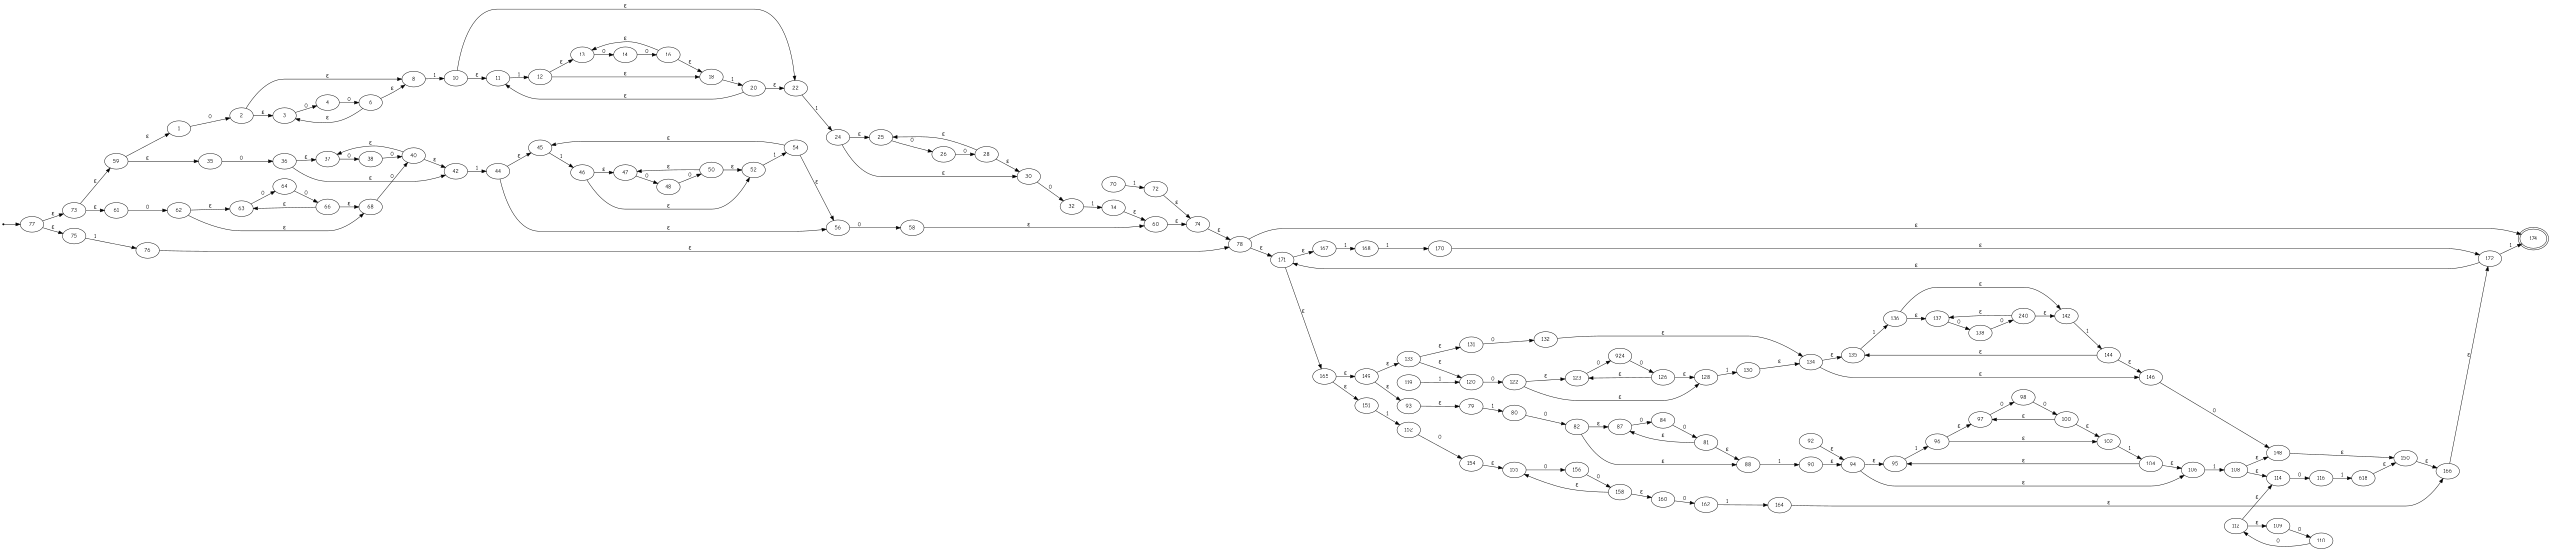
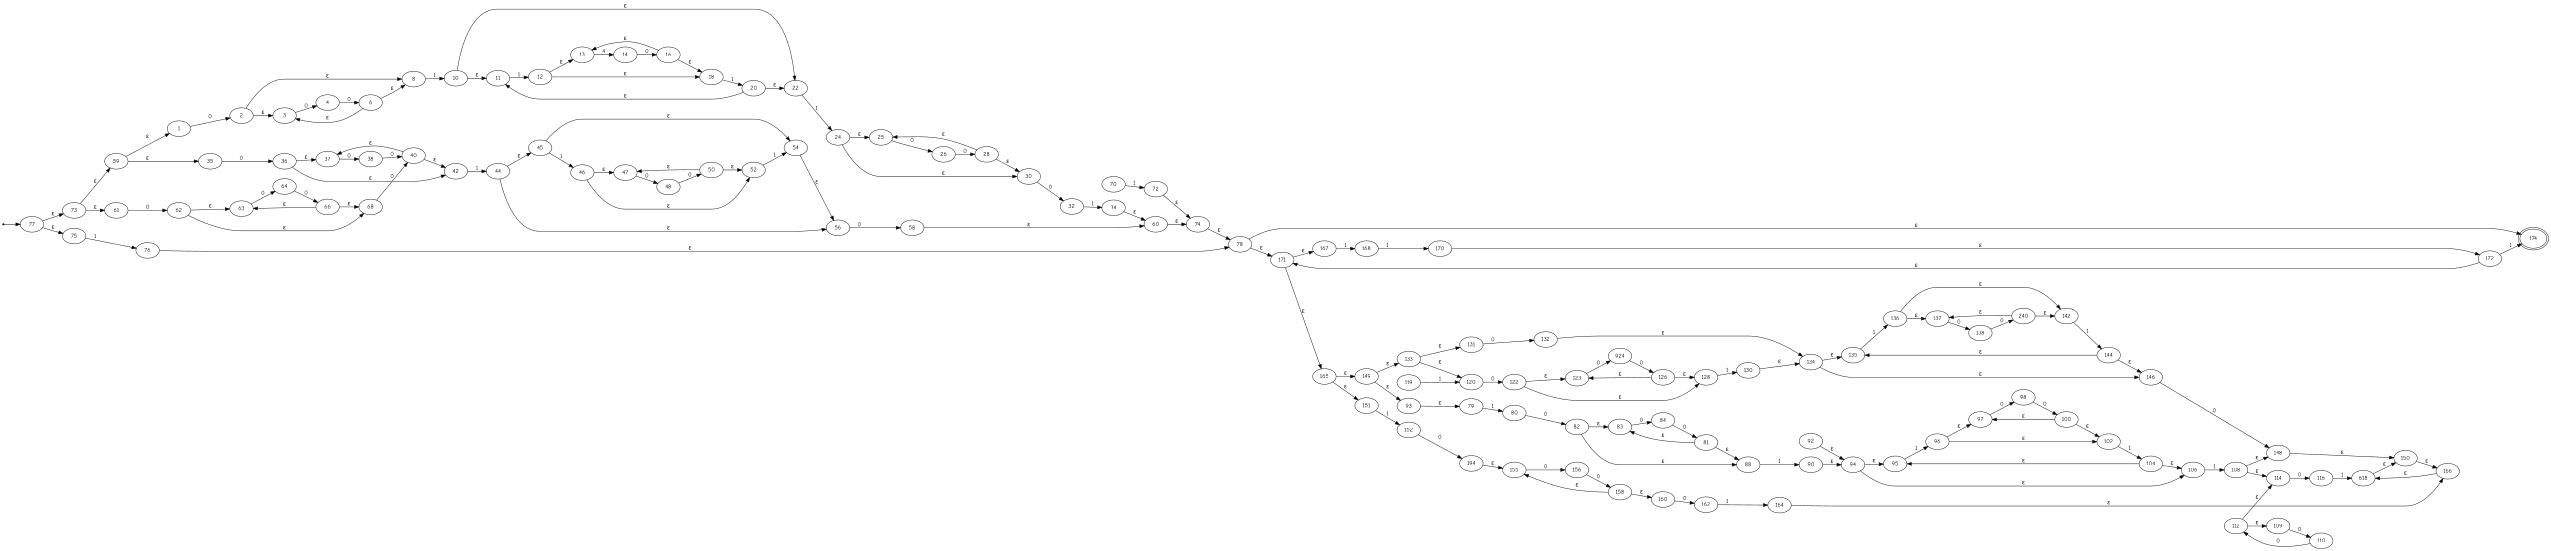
(604, 52) -> (604, 52)
(670, 141) -> (666, 119)
(2468, 367) -> (2408, 477)
(1620, 427) -> (1620, 427)
(1471, 463) -> (1471, 463)
